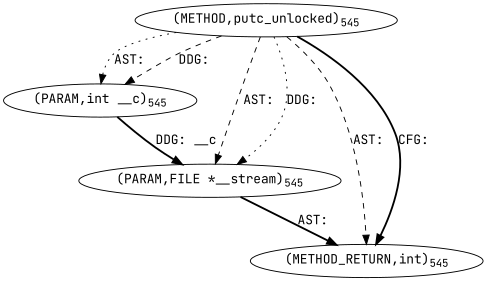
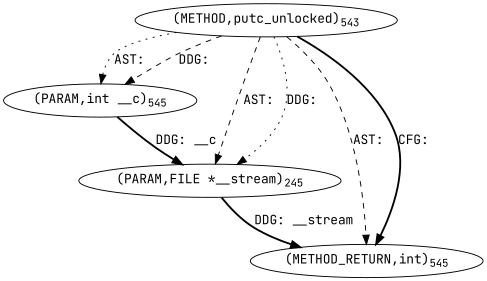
(350, 19) -> (350, 19)
(294, 179) -> (294, 179)
(317, 221) -> (304, 221)
